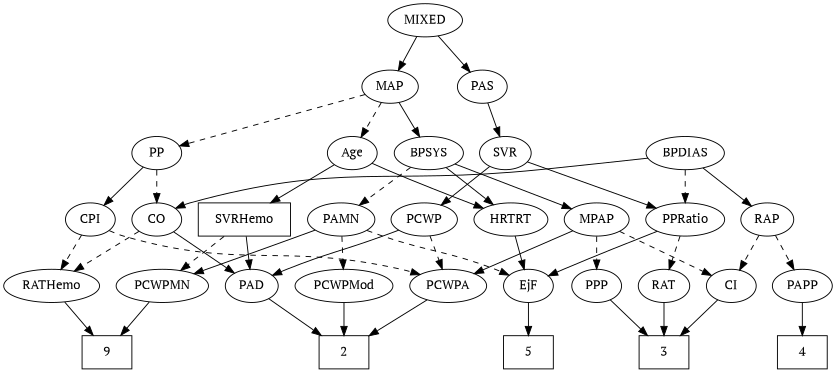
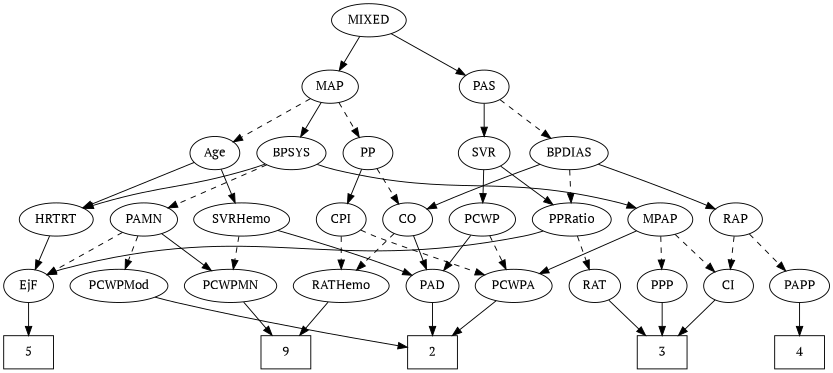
none -> (522, 116)
(244, 219) -> (242, 219)
